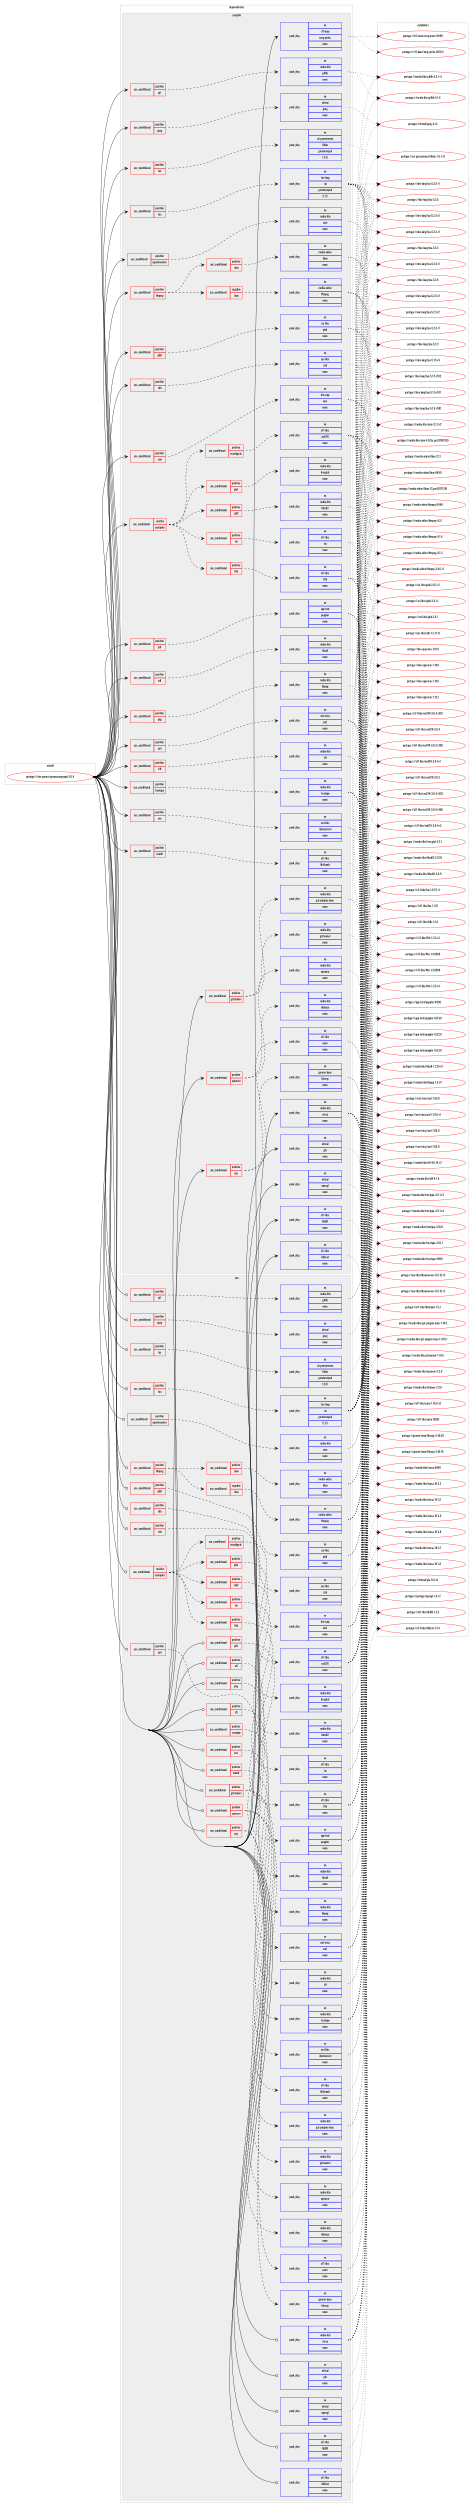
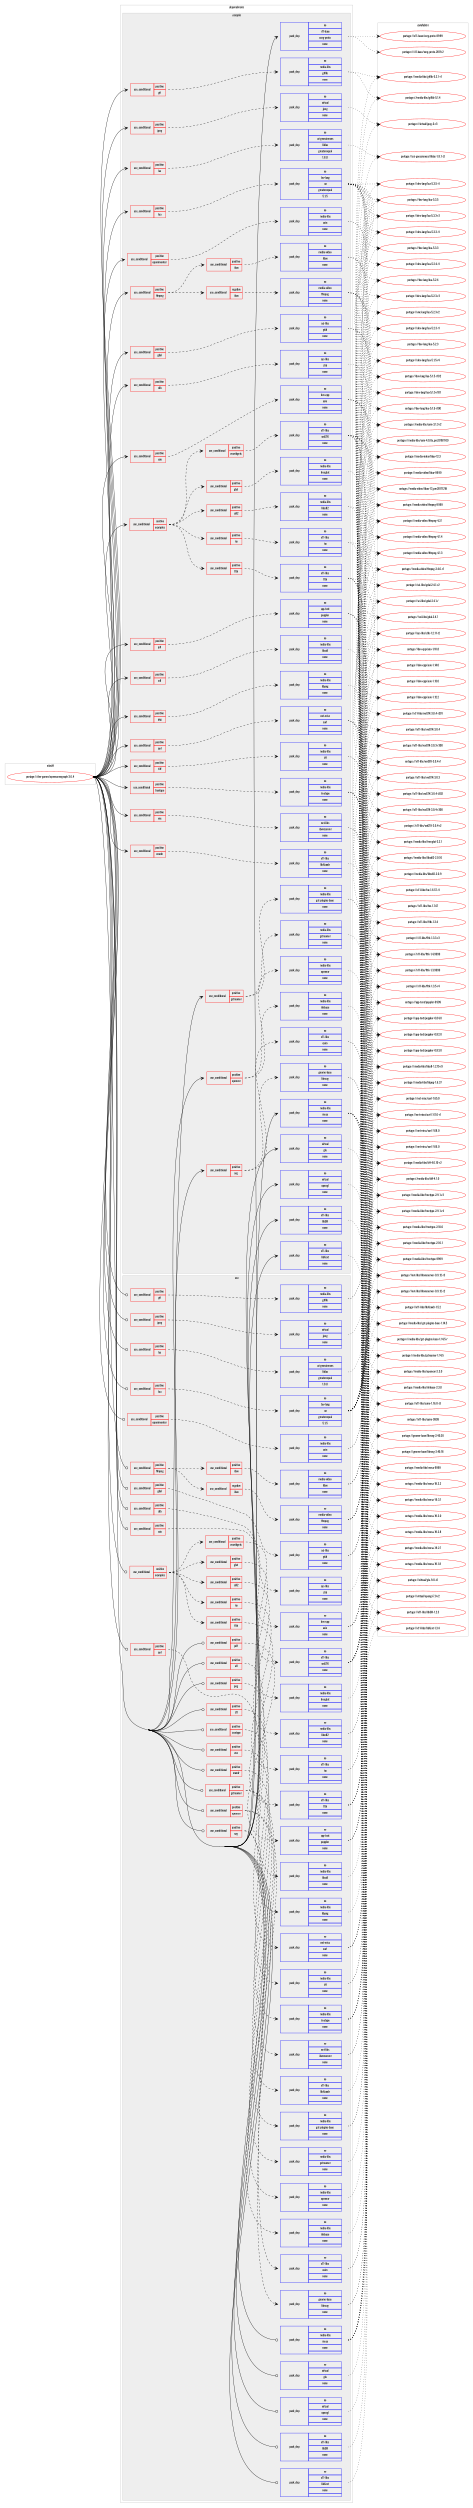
(423, 1596) -> (423, 1596)
